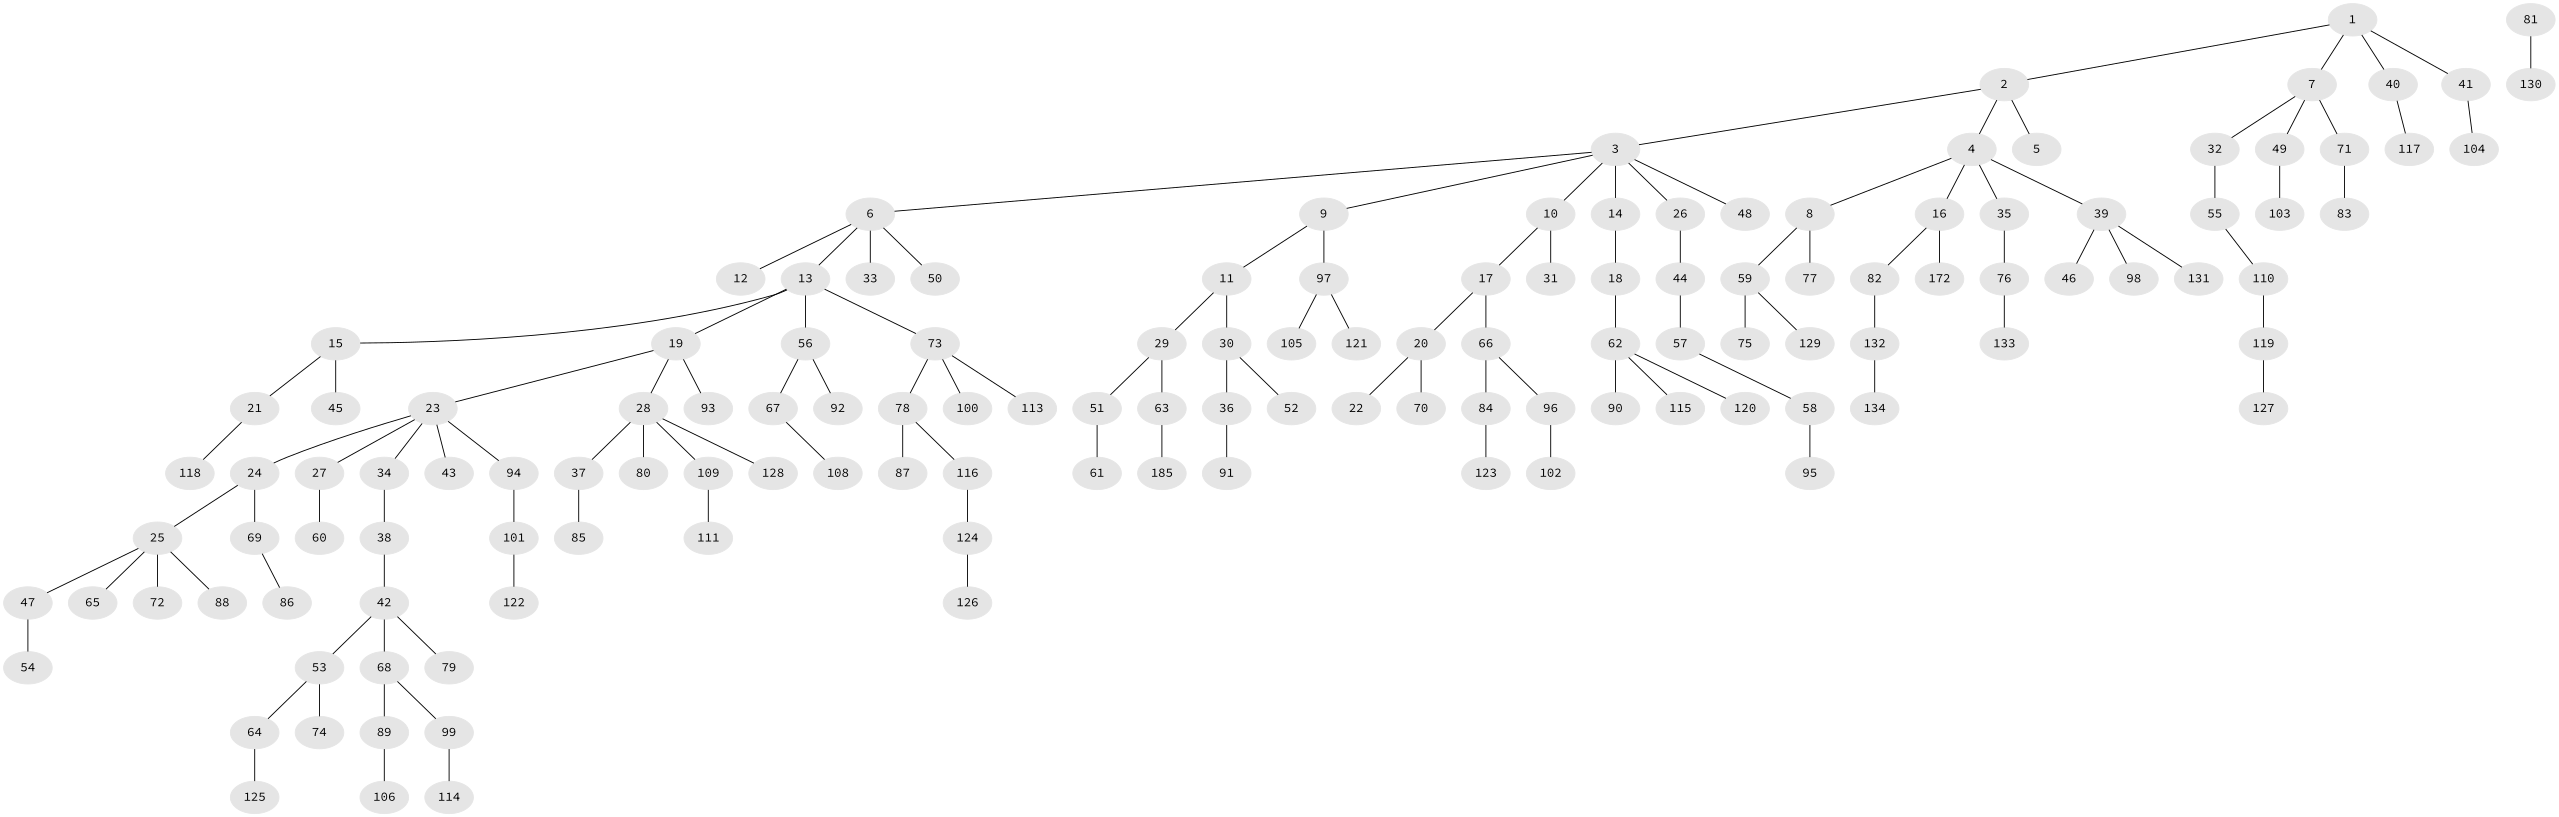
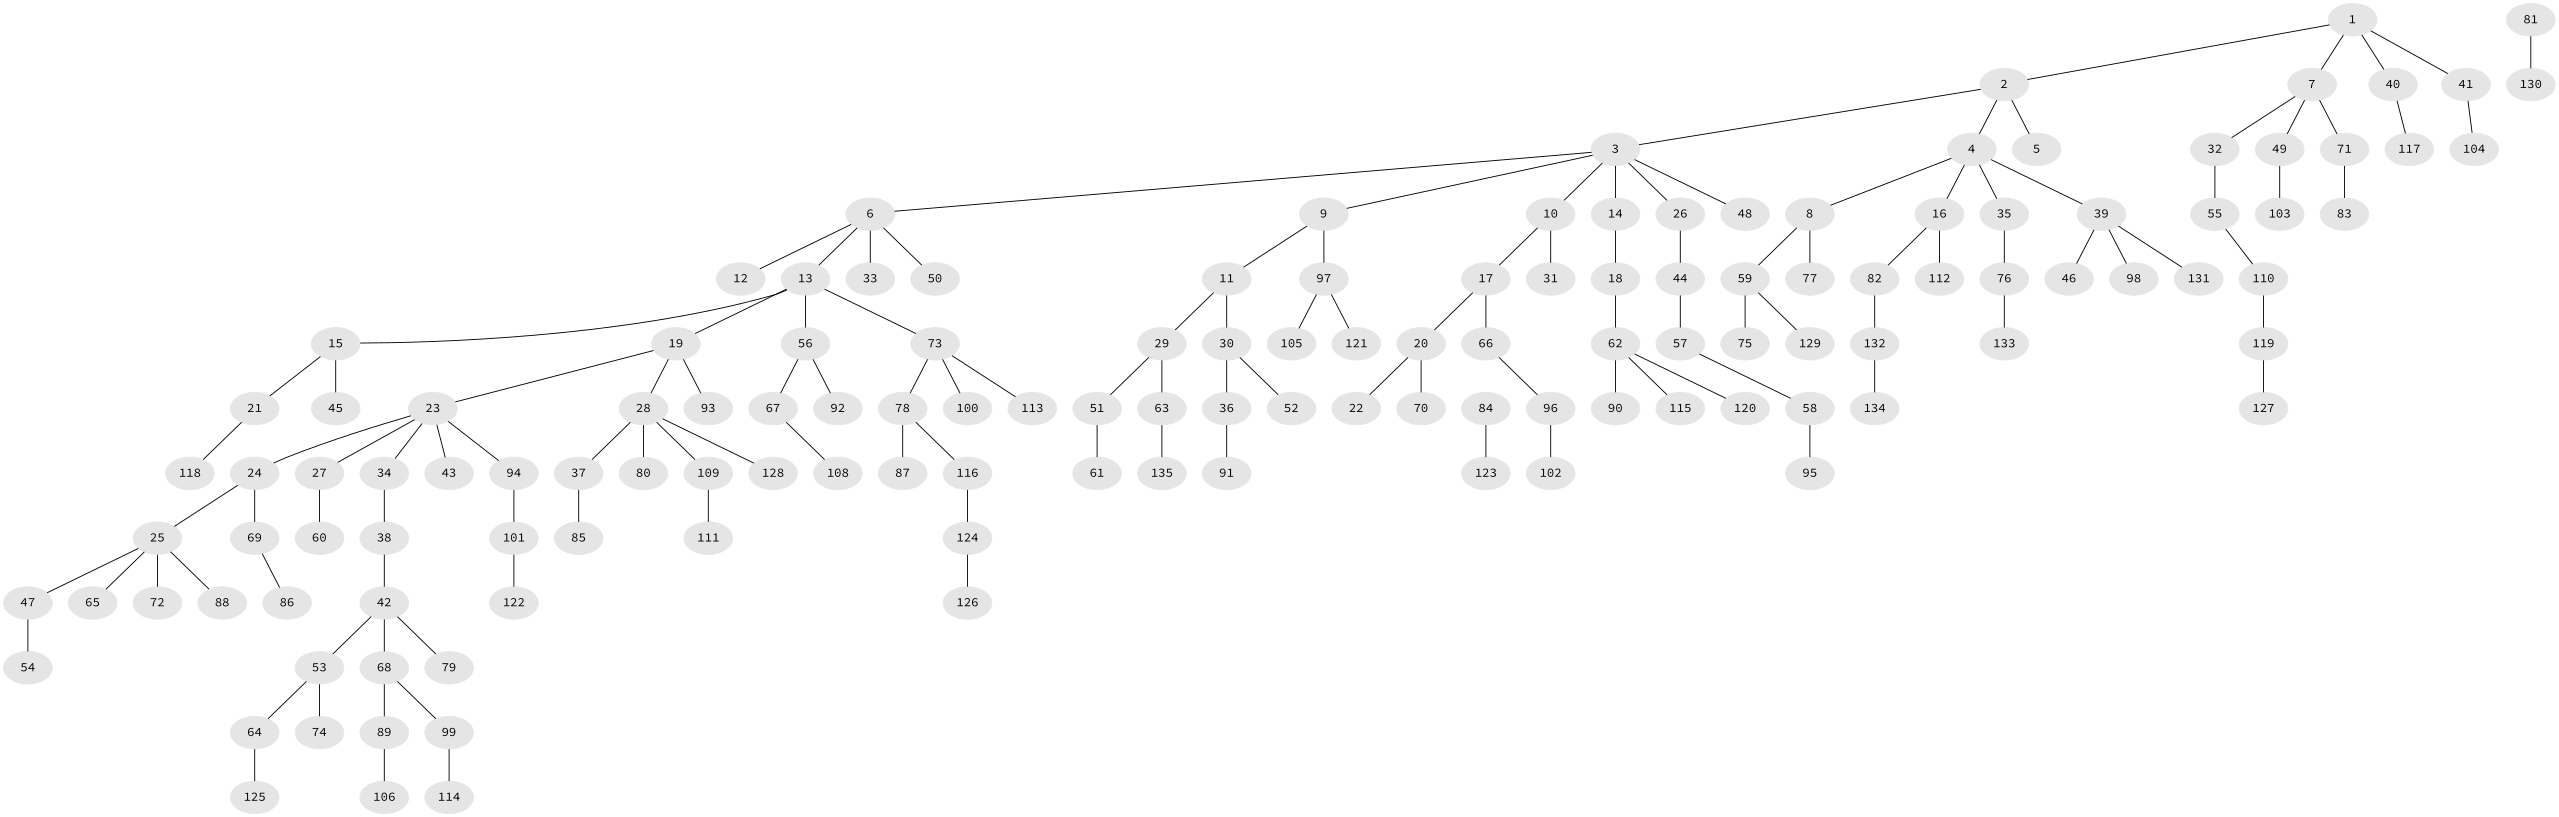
(1939, 279) -> (1939, 279)
(1486, 376) -> none
(1162, 473) -> (1162, 473)
